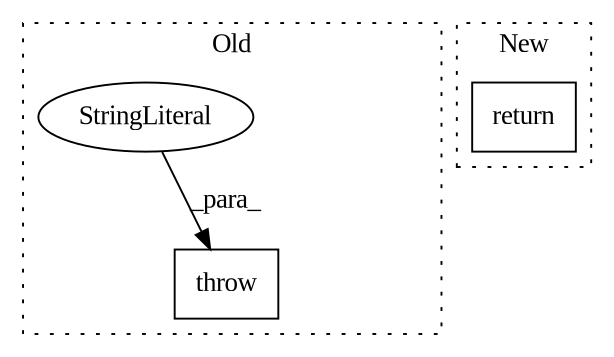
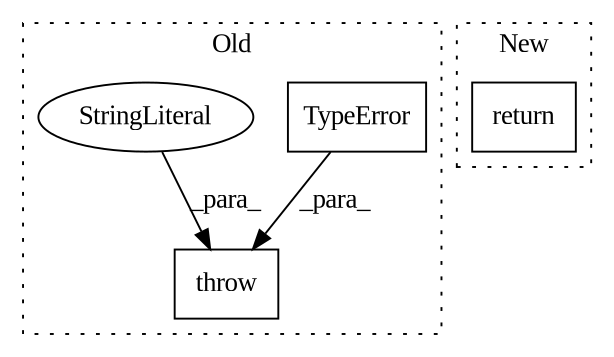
none -> (357, 117)
